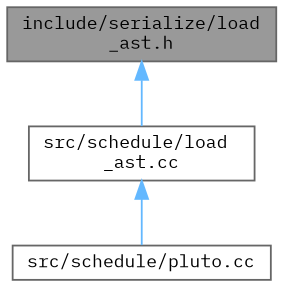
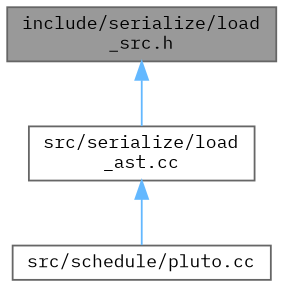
(142, 34) -> (142, 34)
(142, 153) -> (142, 153)
